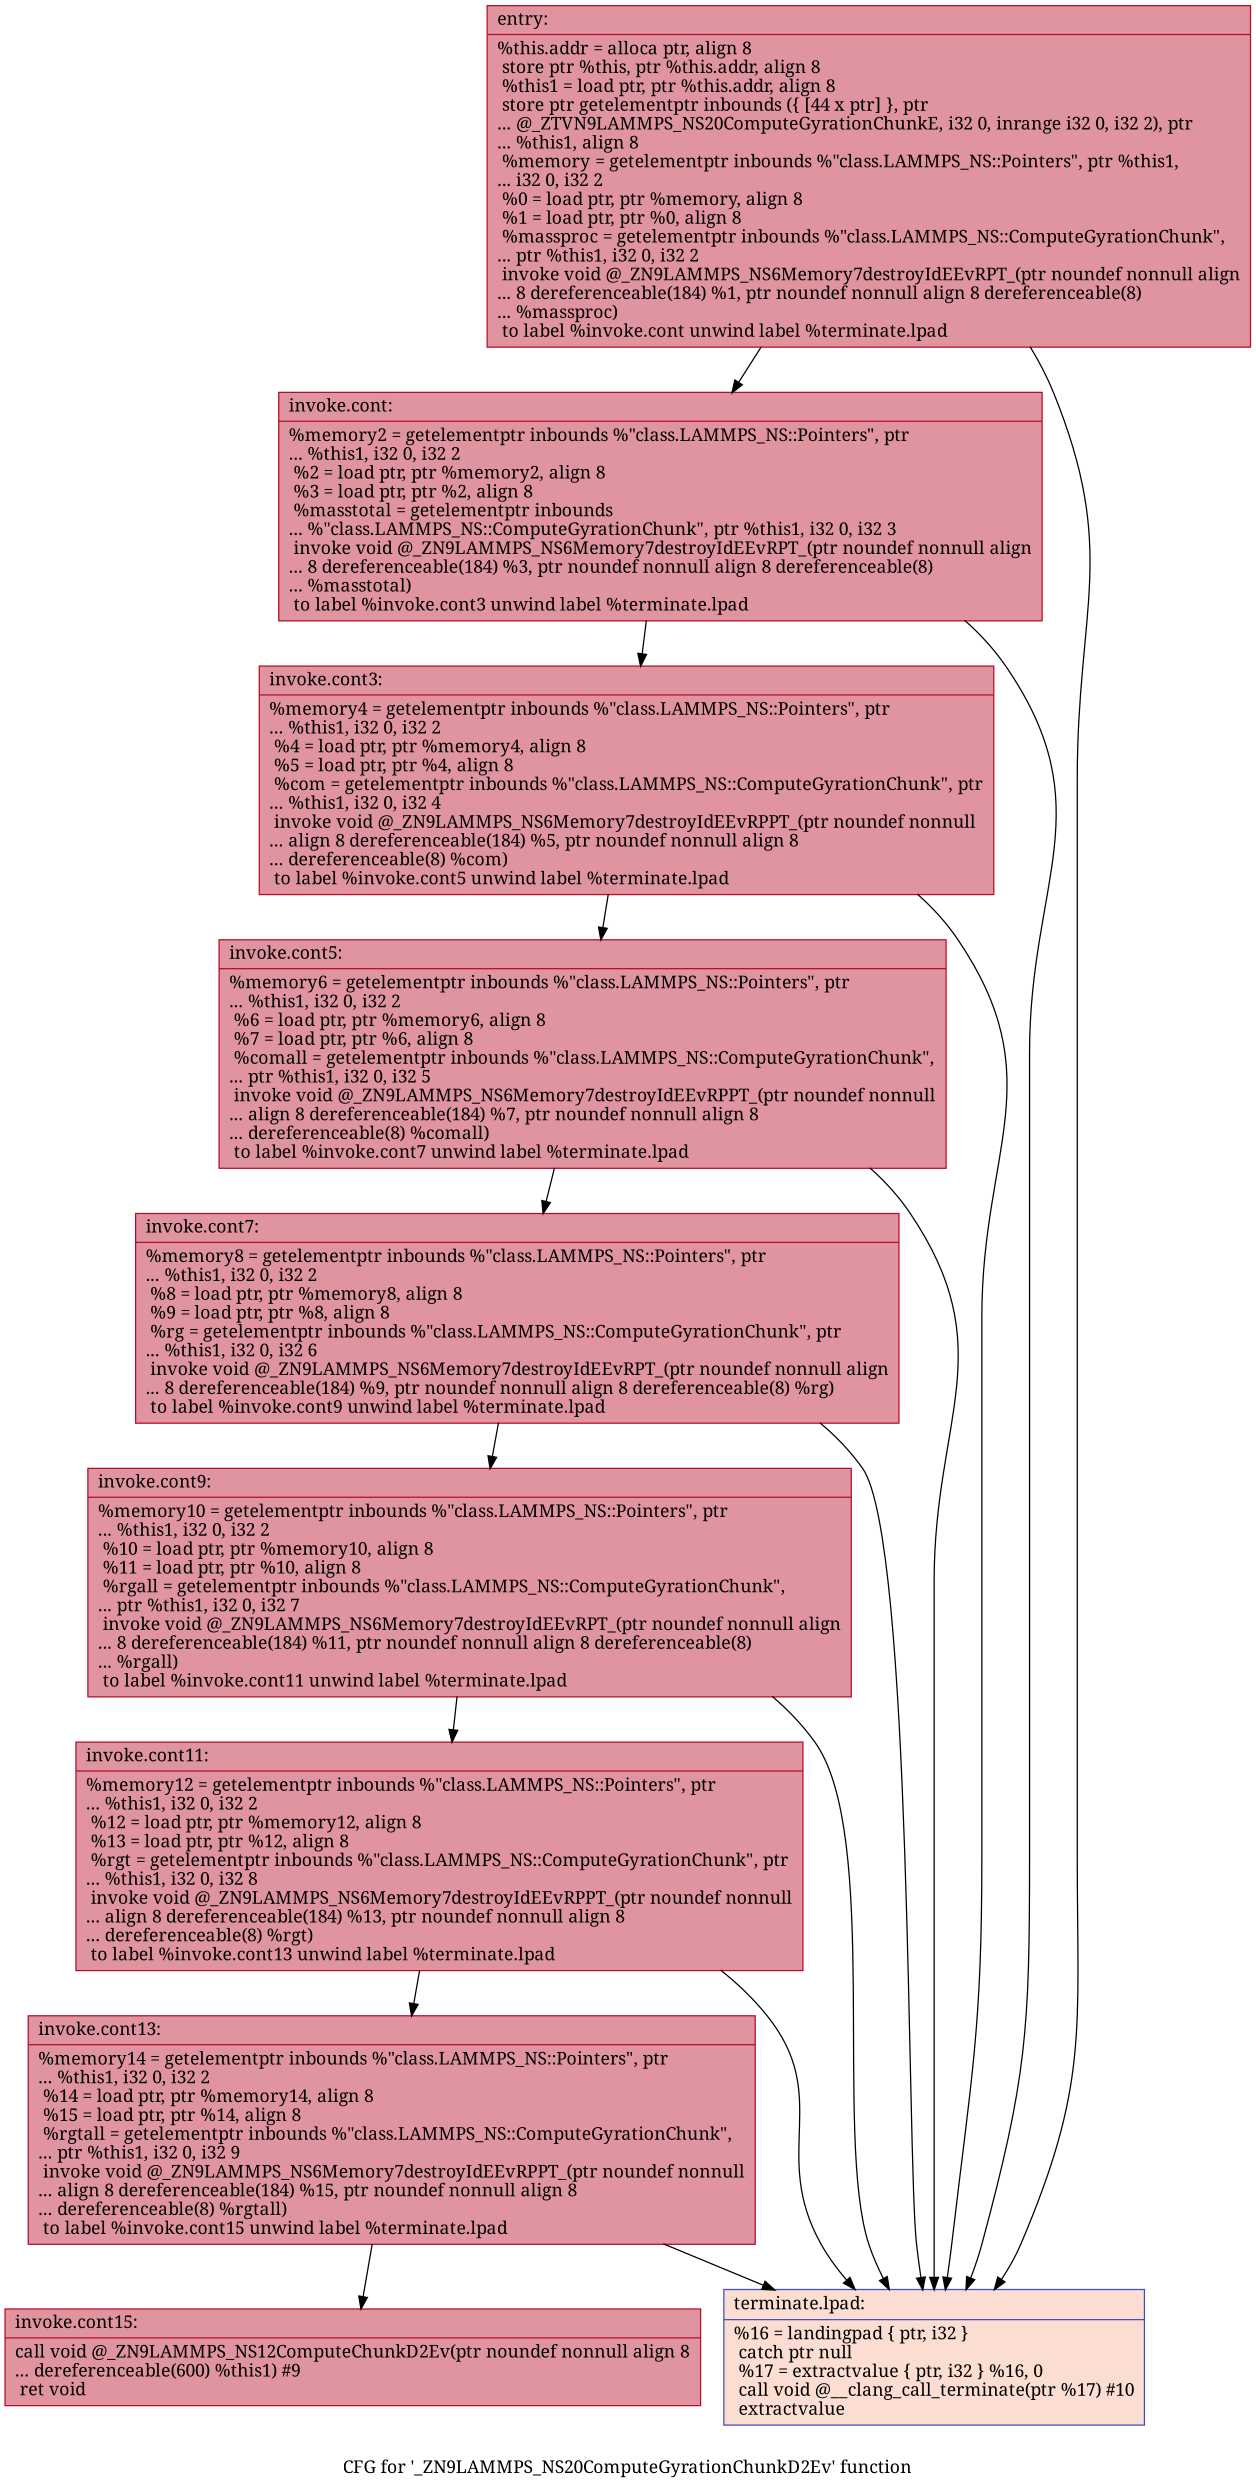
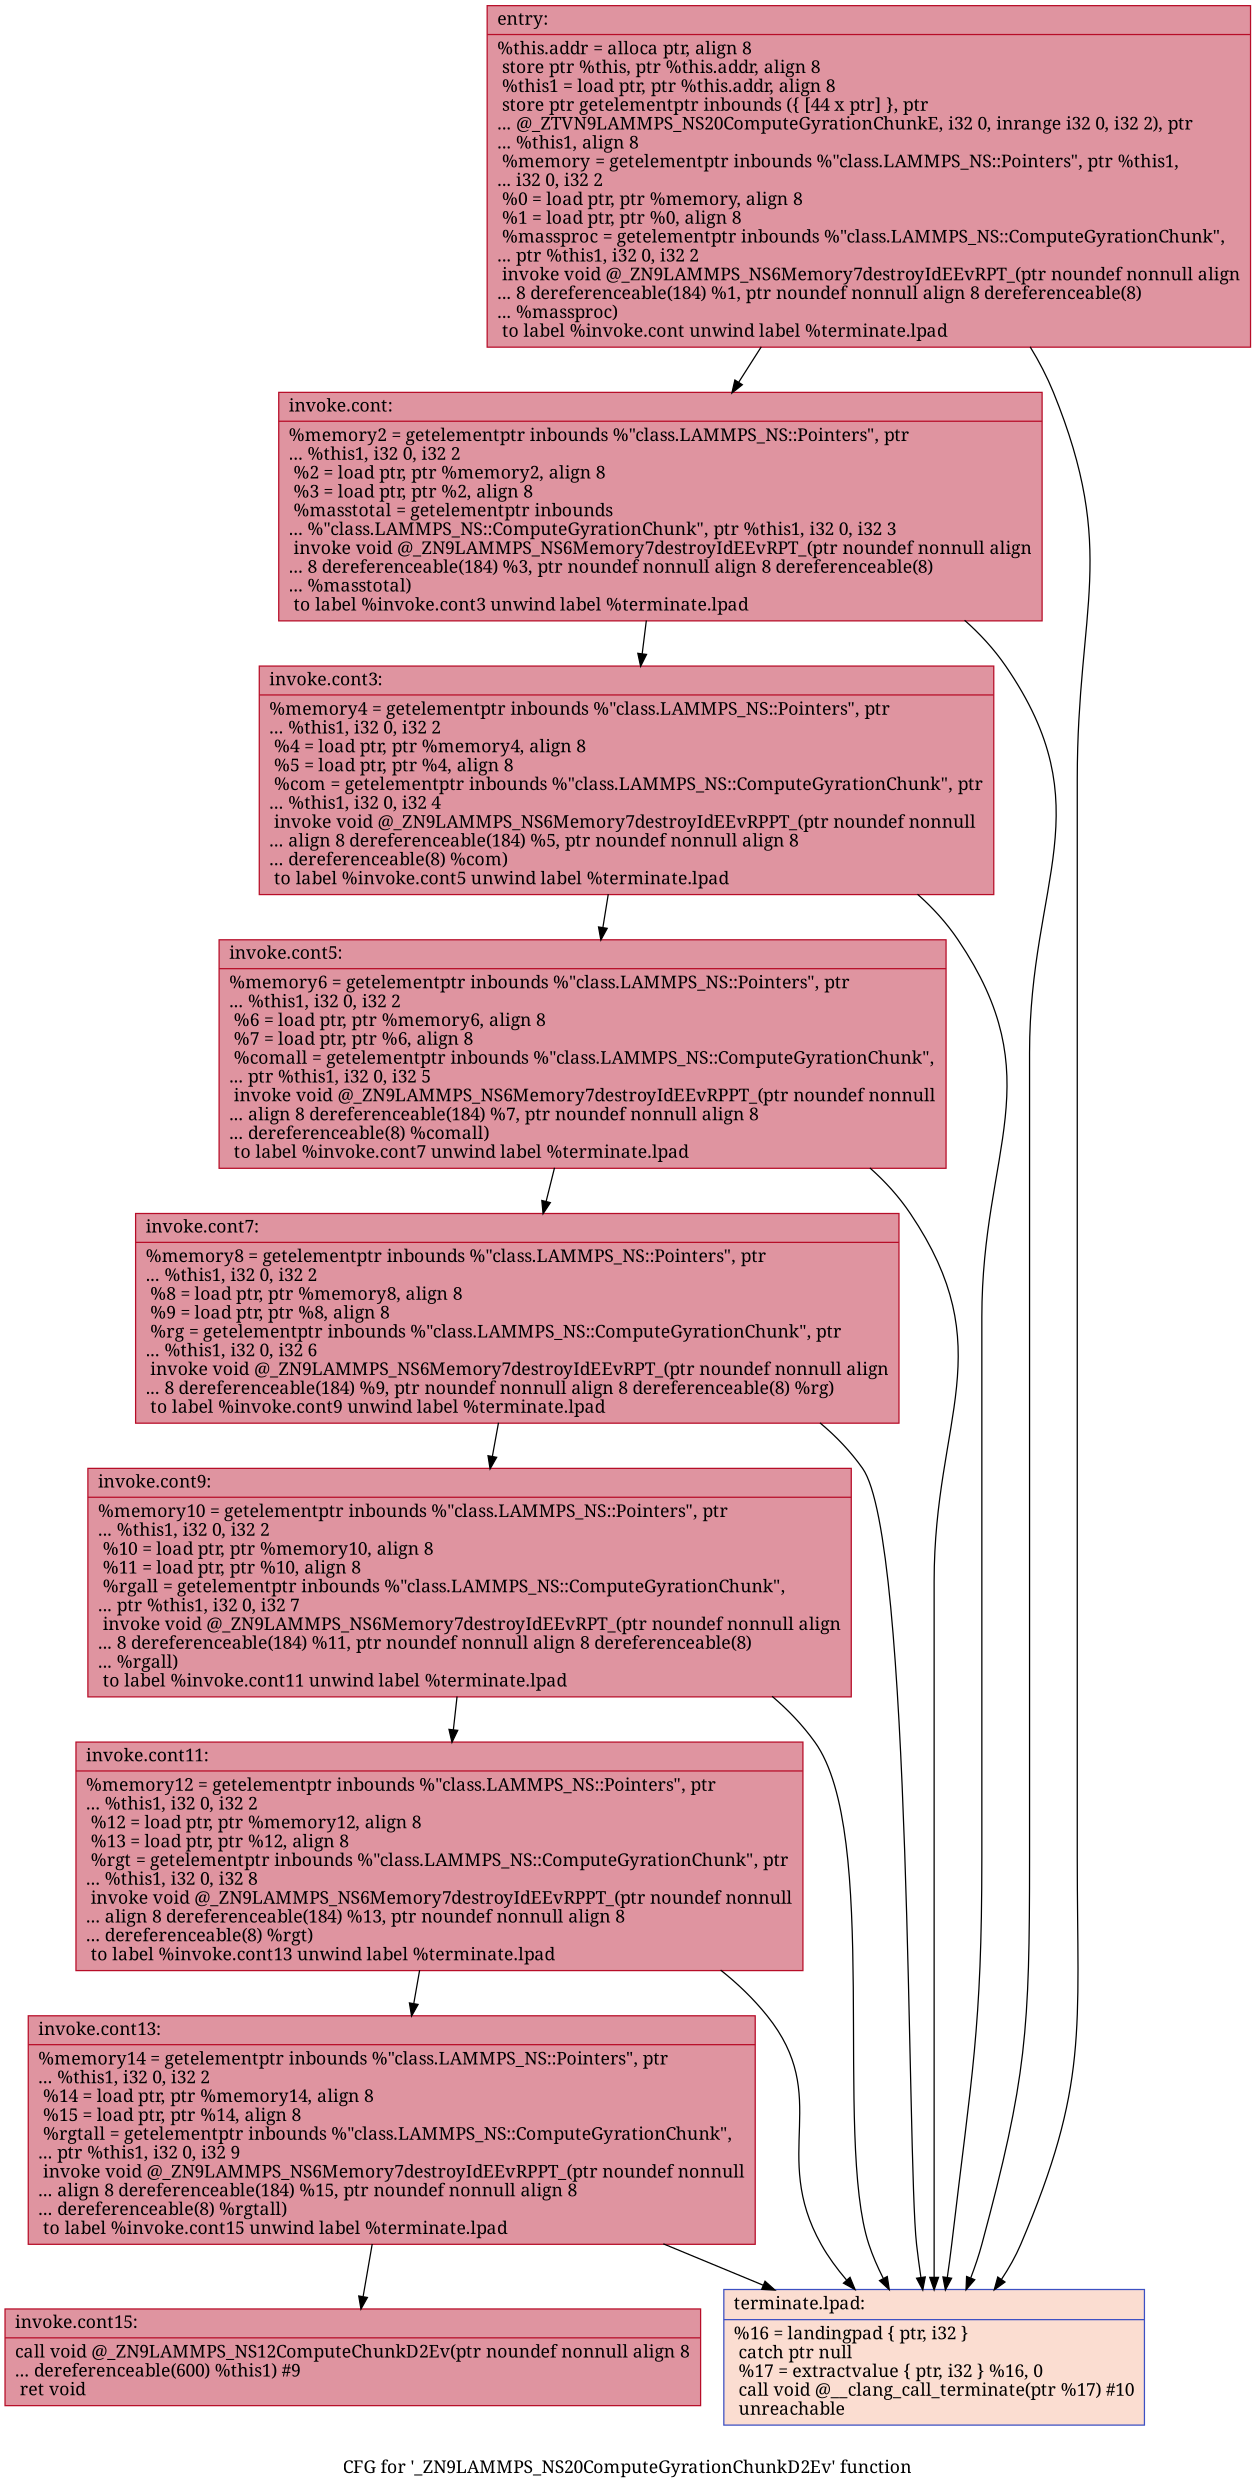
(790, 2409) -> (790, 2409)
